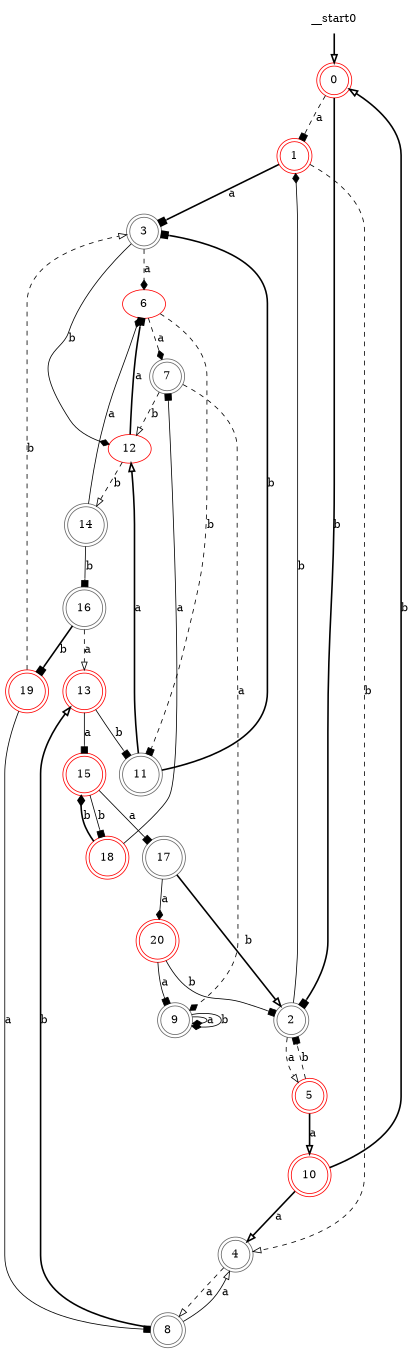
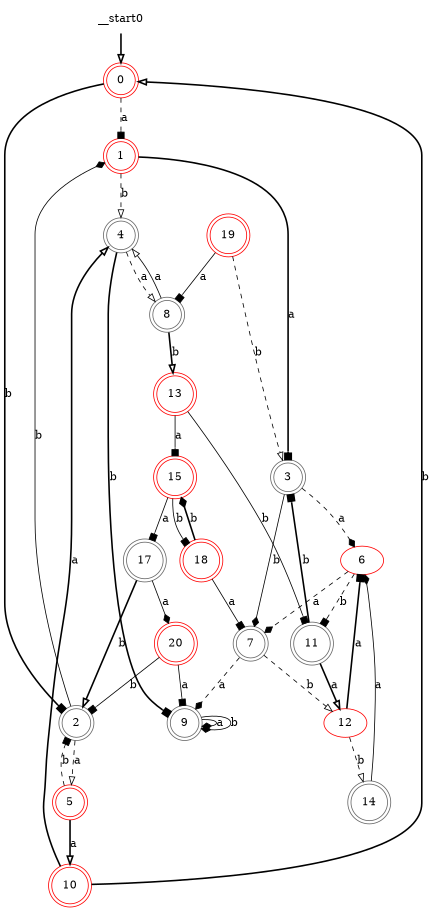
(61, 344) -> (270, 556)
none -> (109, 487)
(84, 608) -> none
